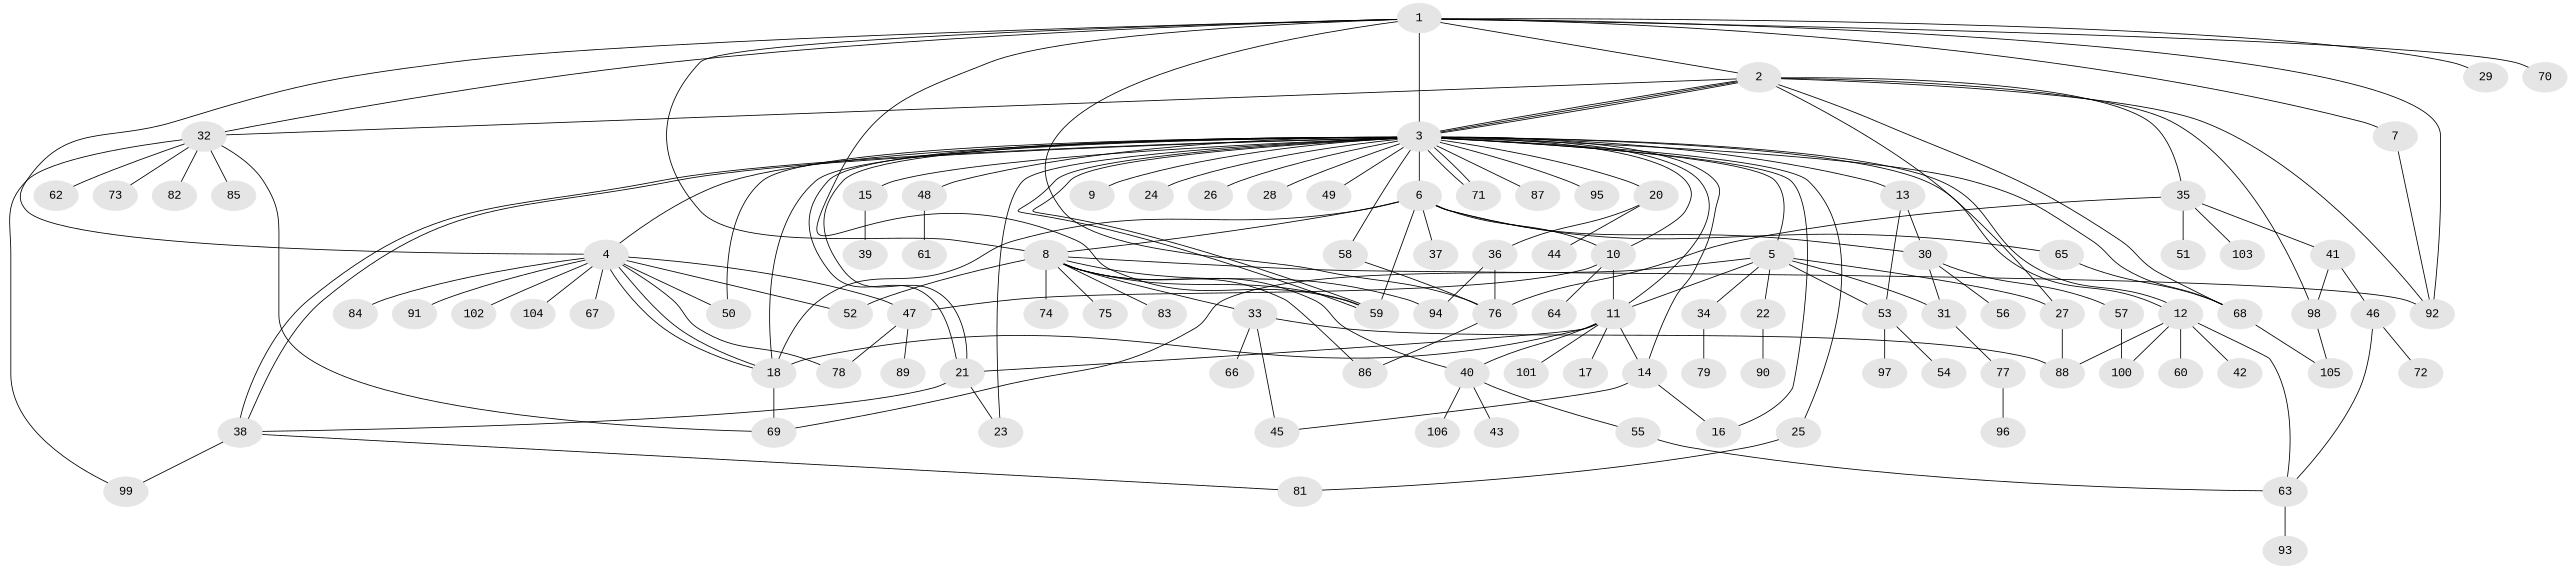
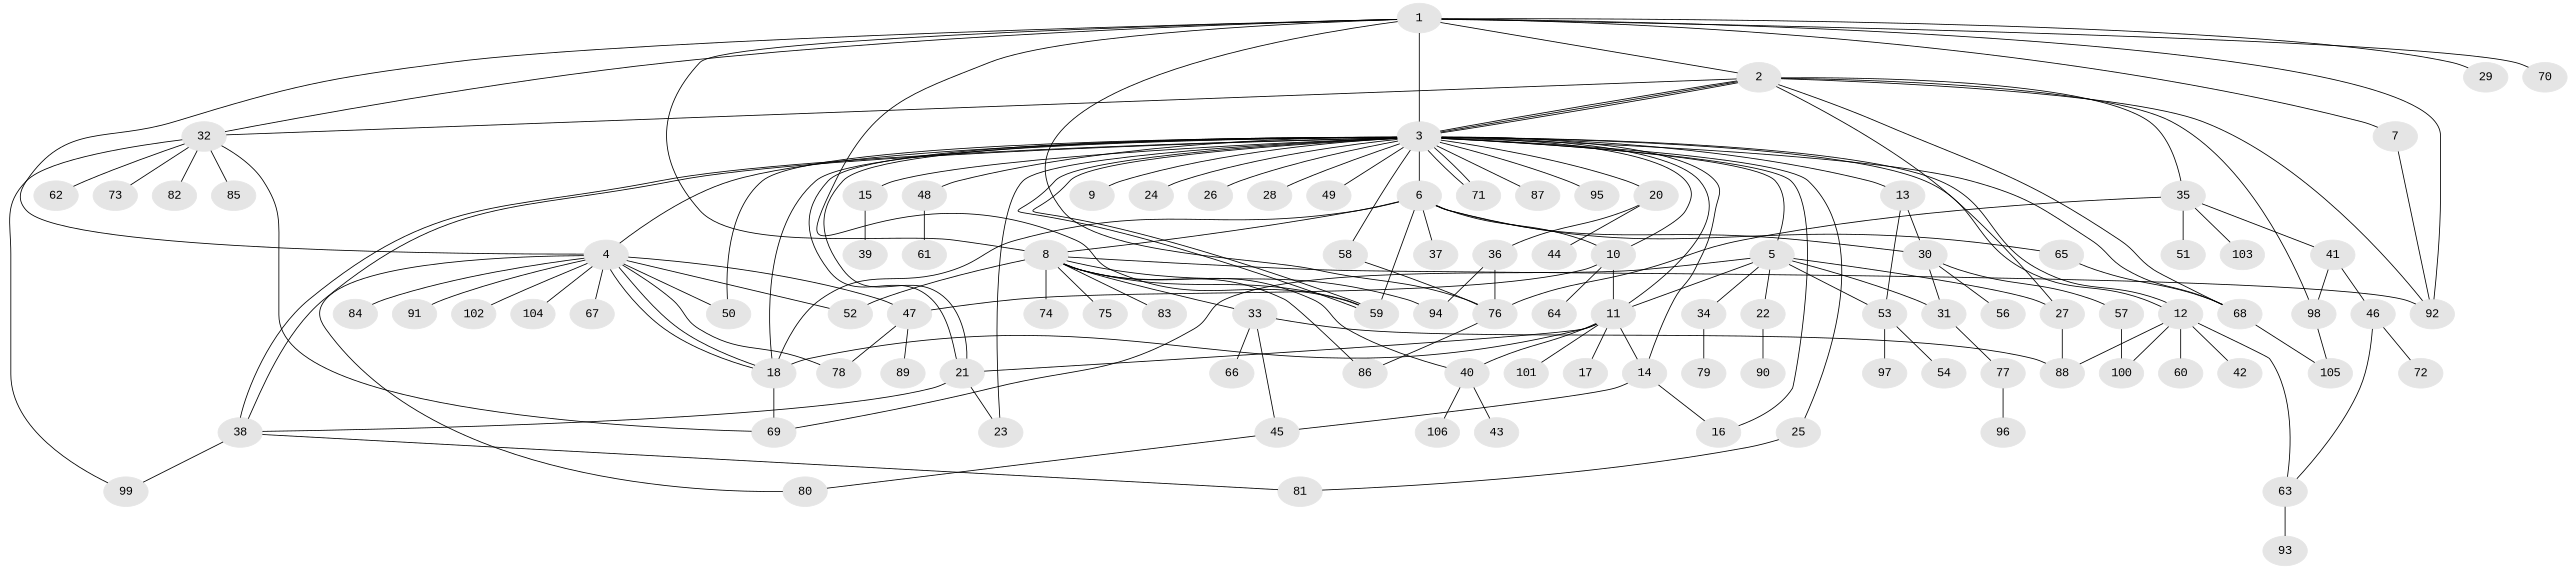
(1638, 432) -> none
none -> (805, 492)
